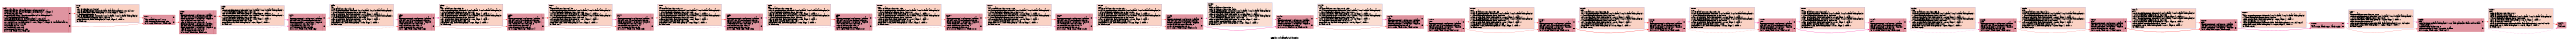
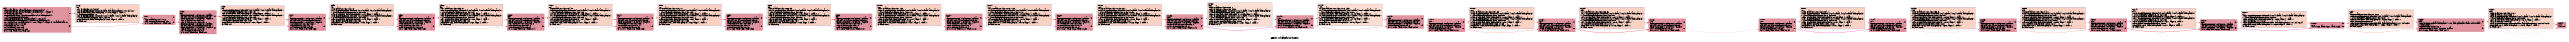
(86, 14) -> (86, 14)
(1722, 18) -> none
(1225, 21) -> (1225, 21)
